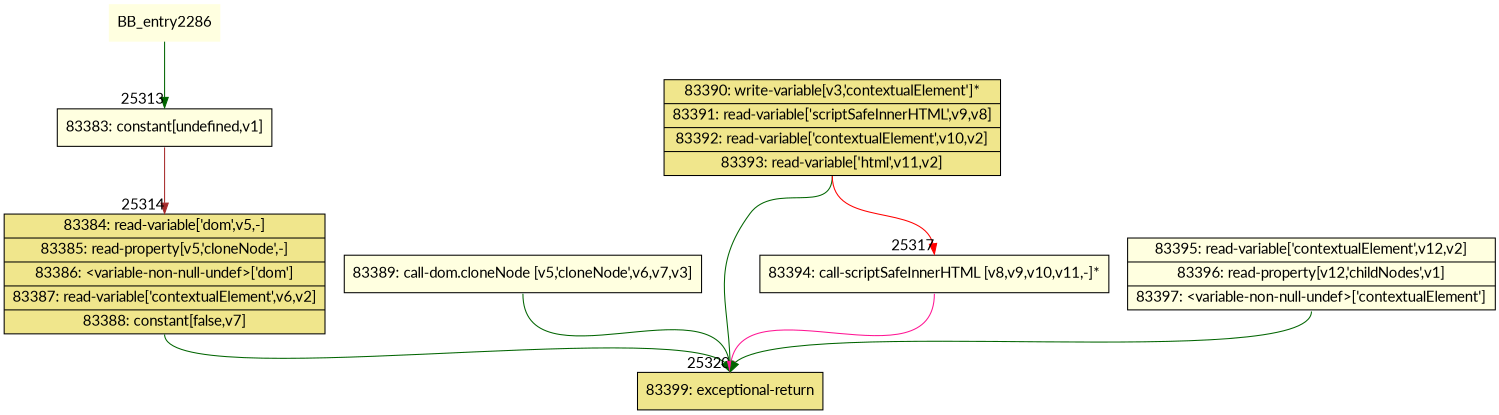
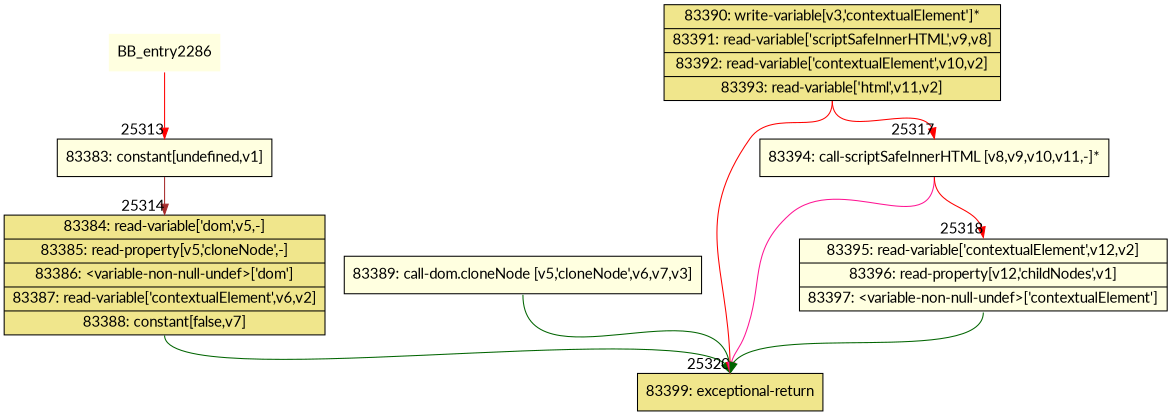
(165, 69) -> (165, 100)
none -> (954, 205)
(736, 237) -> (721, 198)
